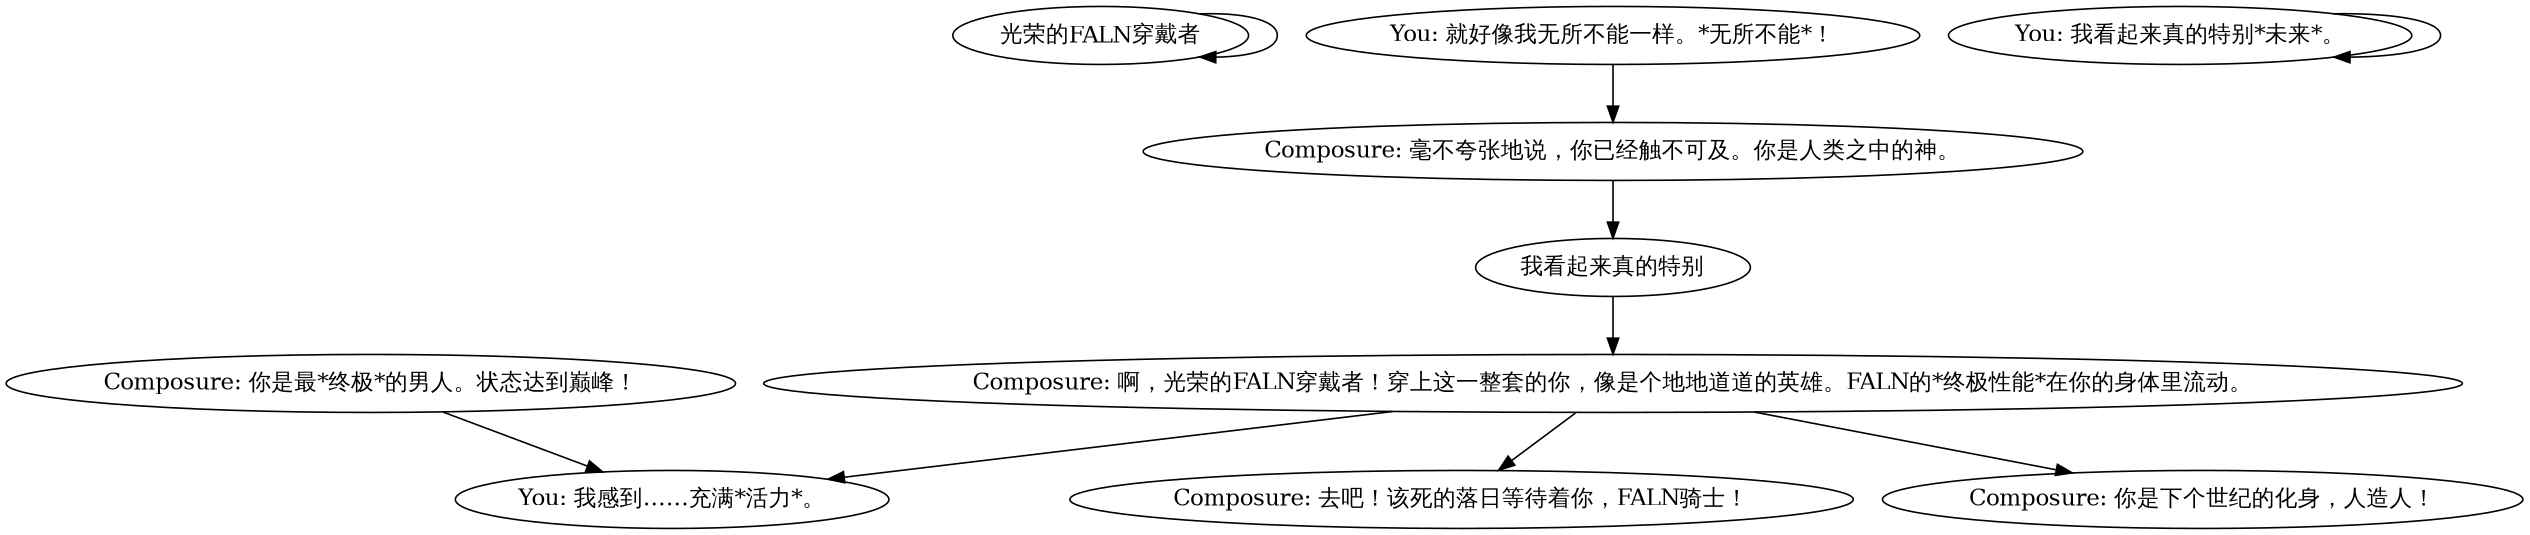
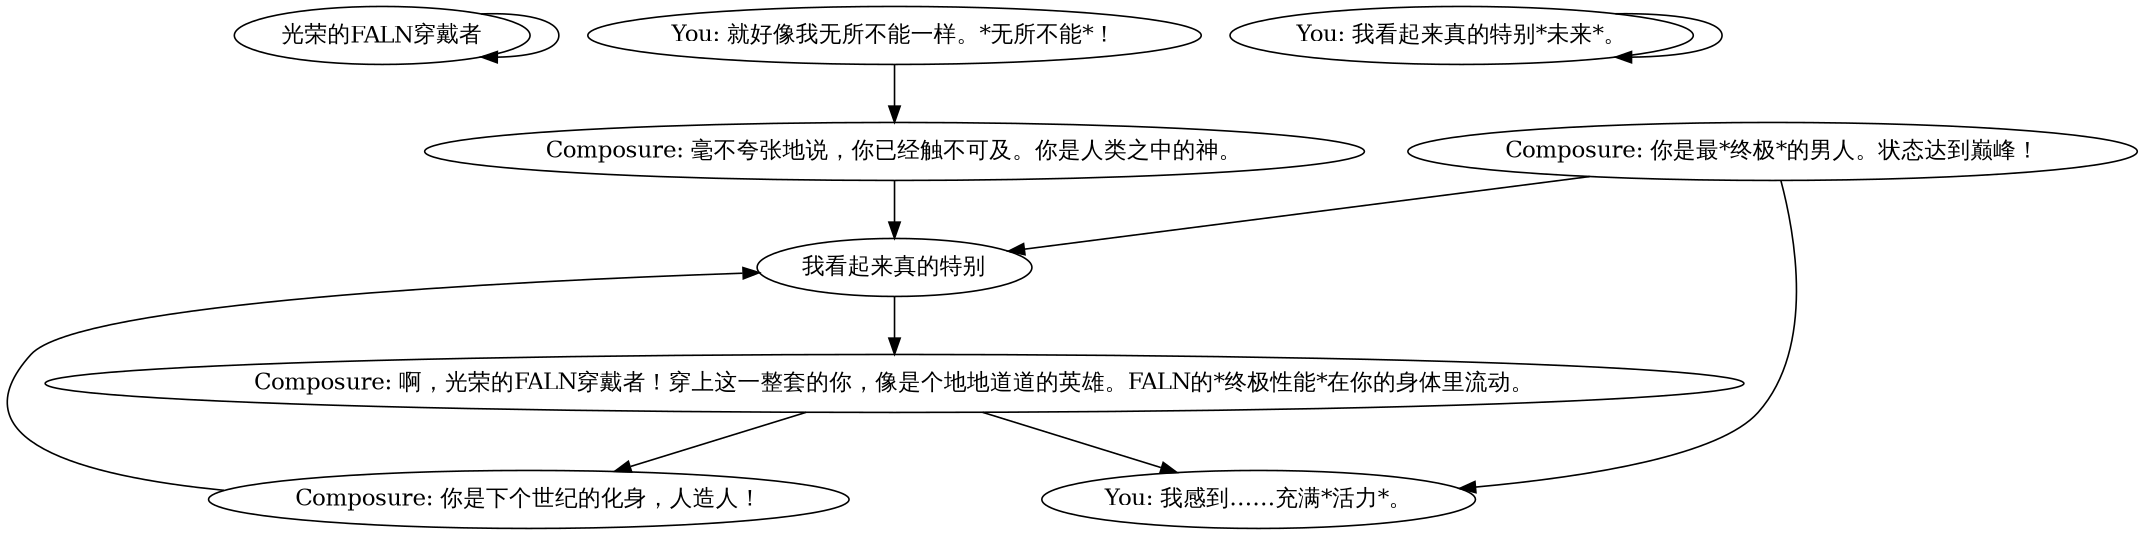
none -> (1307, 213)
none -> (233, 306)
(1462, 499) -> none
